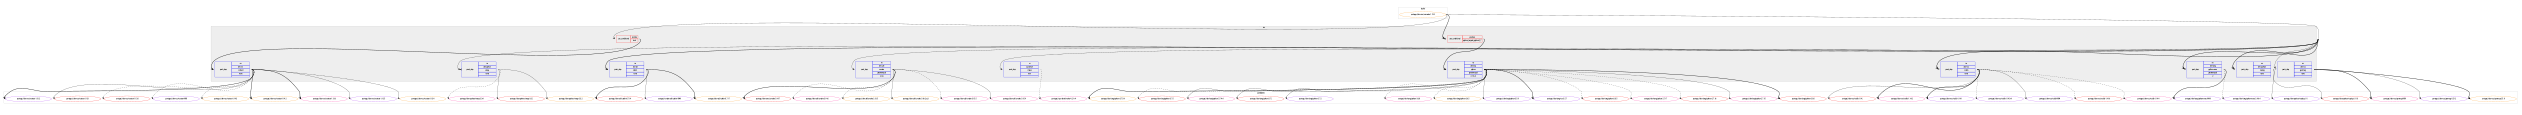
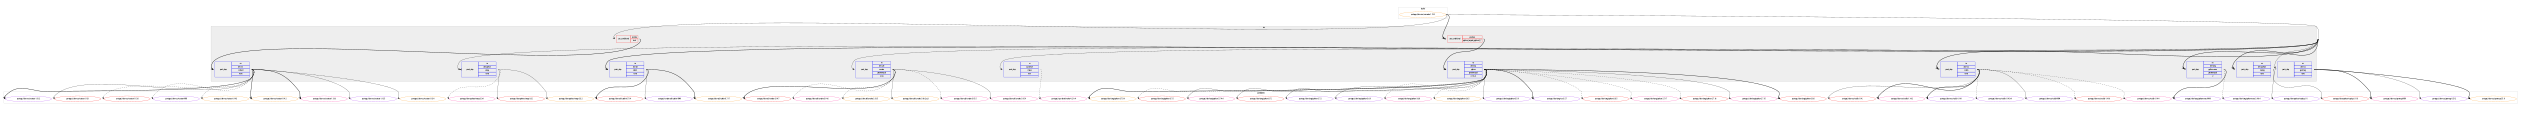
(768, 99) -> (768, 99)
none -> (1359, 99)
